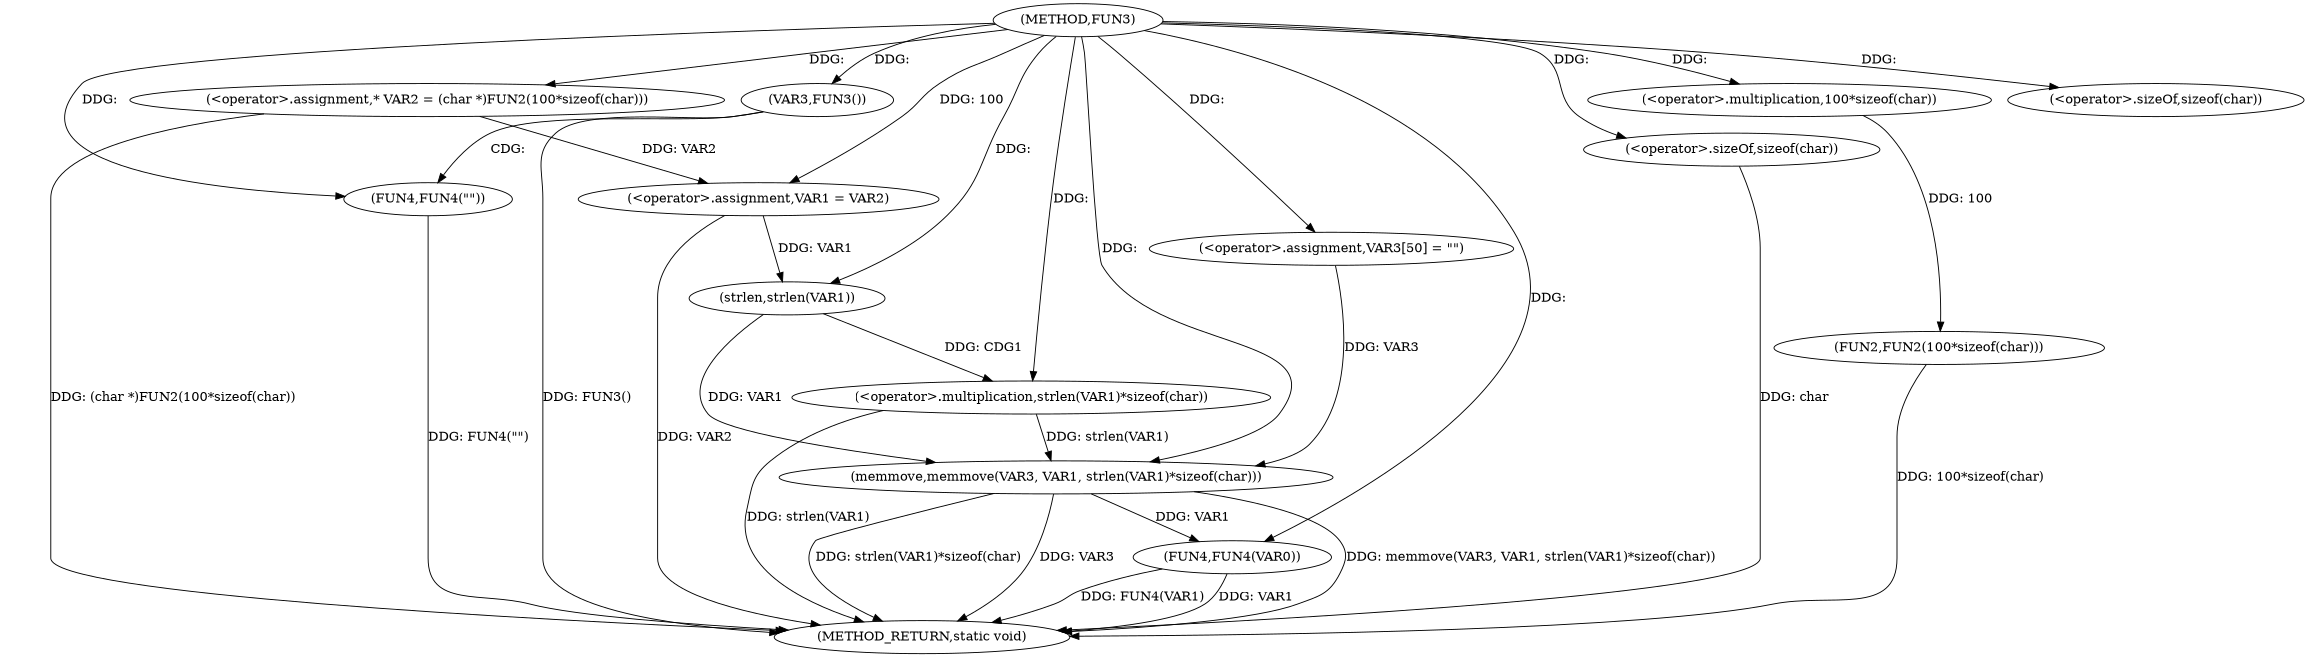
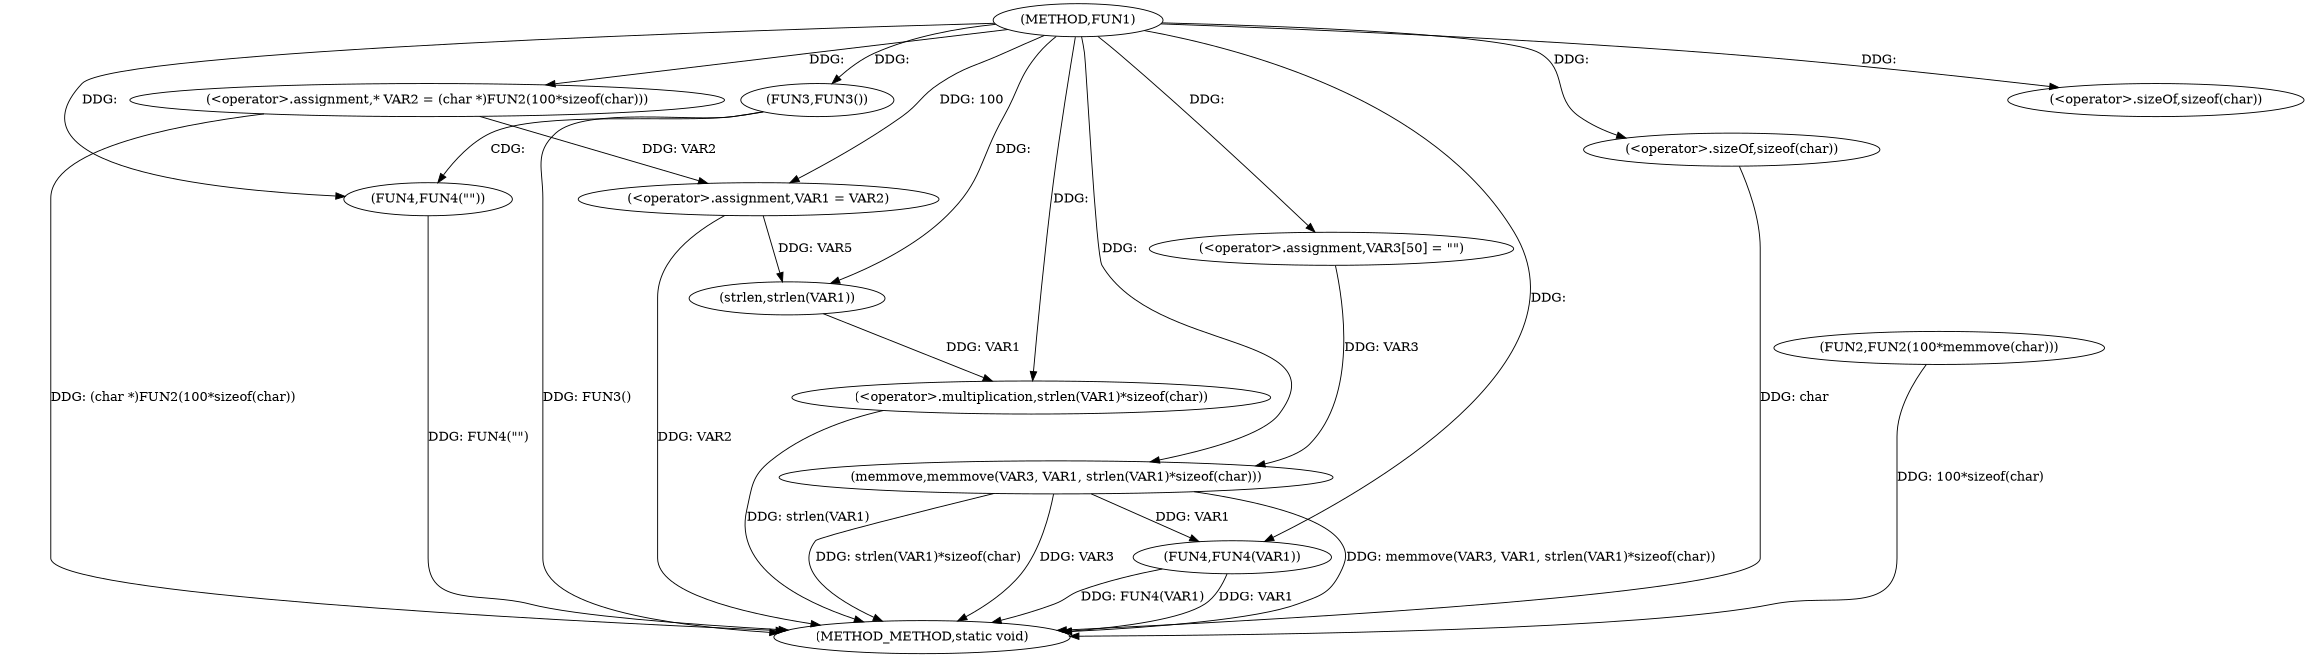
(1078, 20) -> (1078, 20)
(817, 100) -> (817, 100)
(1790, 100) -> none
(816, 249) -> (816, 249)
(984, 348) -> (984, 348)
(1939, 348) -> (1939, 348)
(753, 432) -> none
(1042, 433) -> none
(1232, 557) -> (1232, 557)
(922, 637) -> (922, 637)
